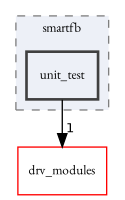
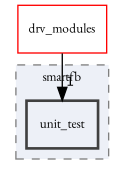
(62, 118) -> (62, 73)
